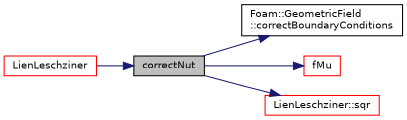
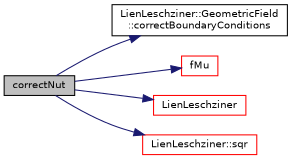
(322, 20) -> (200, 20)
(110, 66) -> (109, 94)
